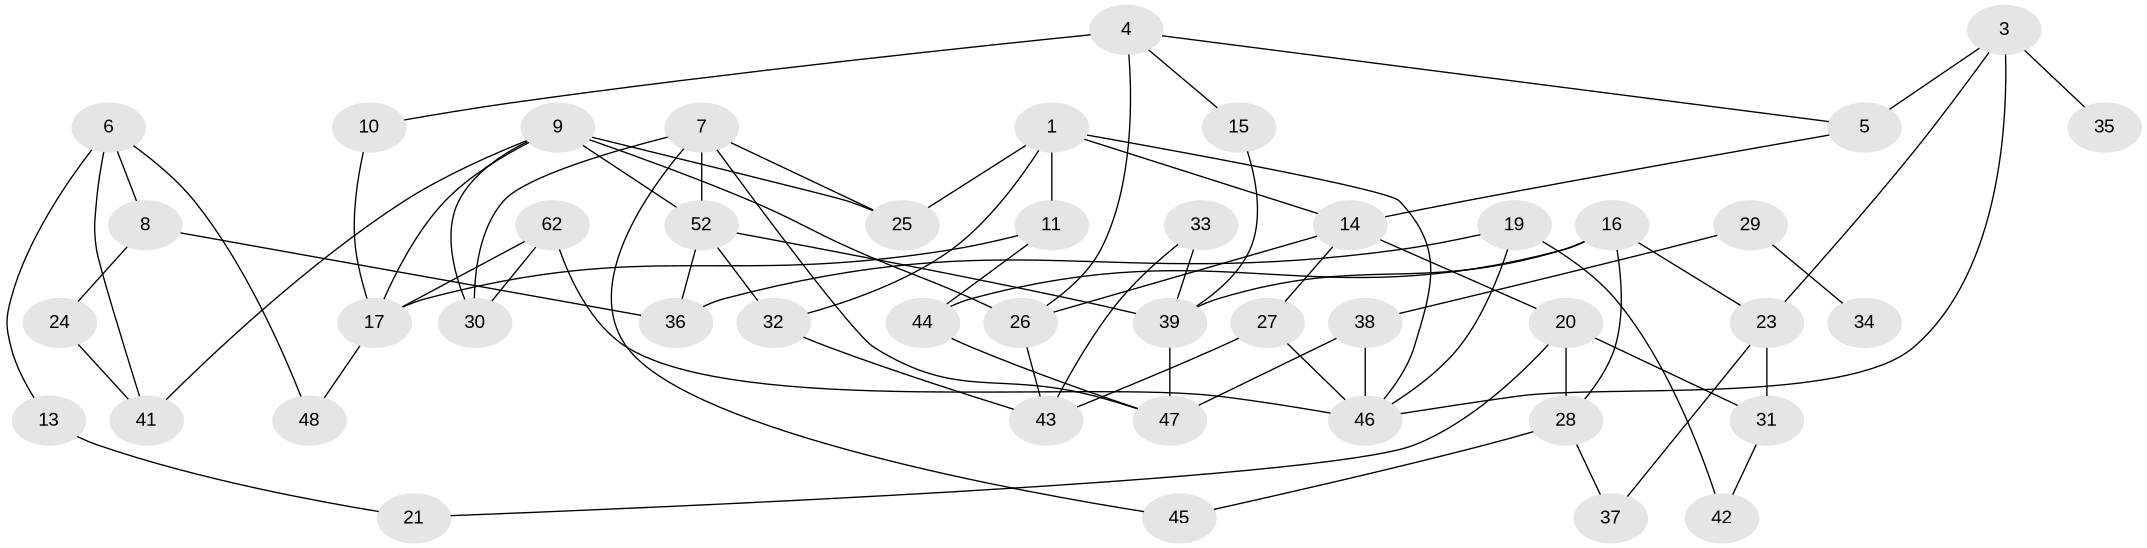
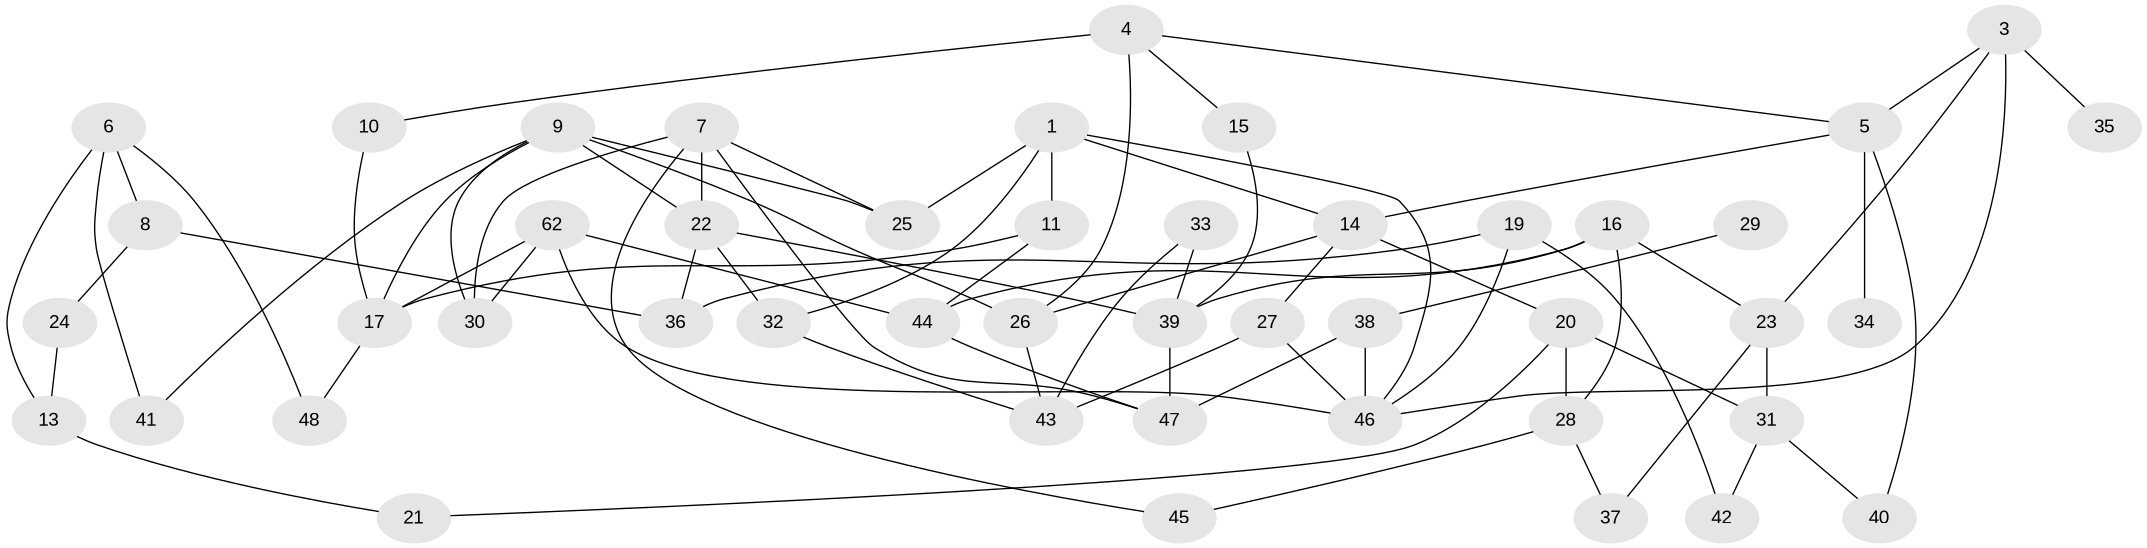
(702, 225) -> (702, 225)
(1802, 270) -> (1865, 225)
none -> (753, 278)
(103, 372) -> (54, 372)
none -> (1880, 518)
